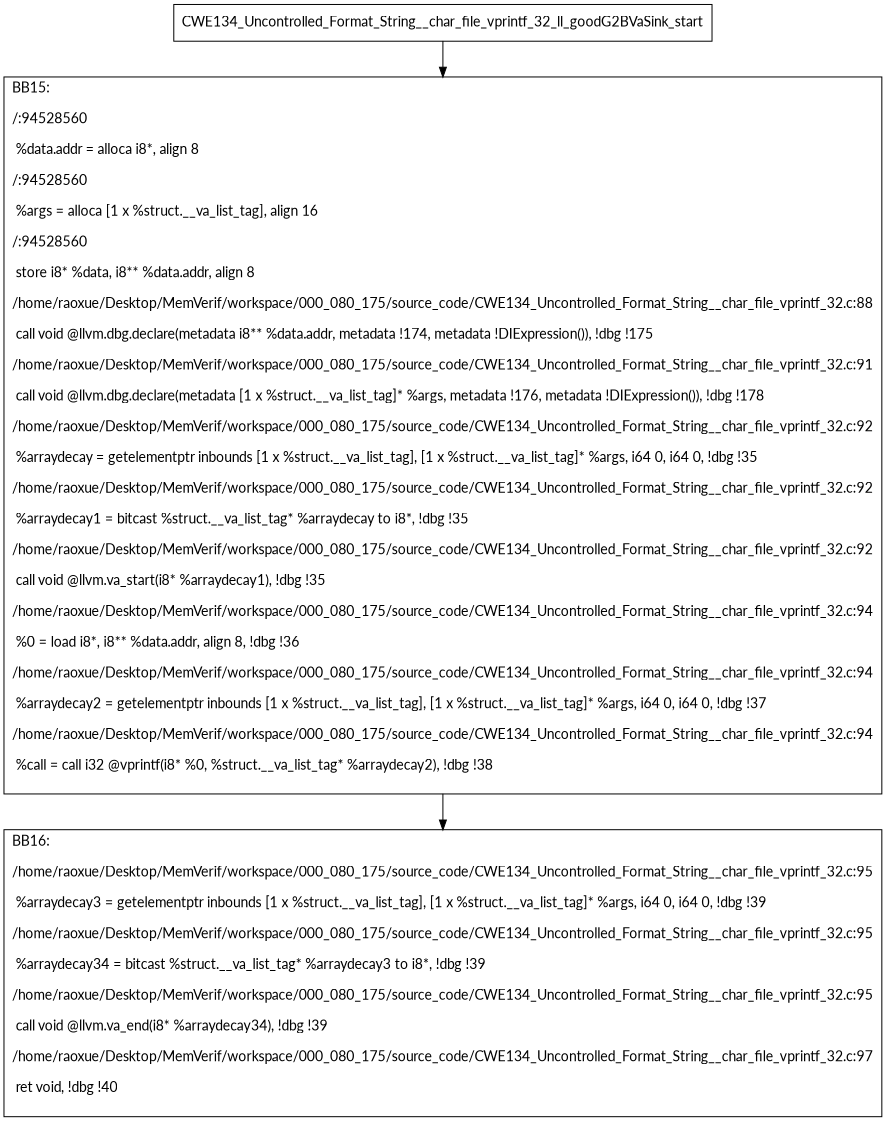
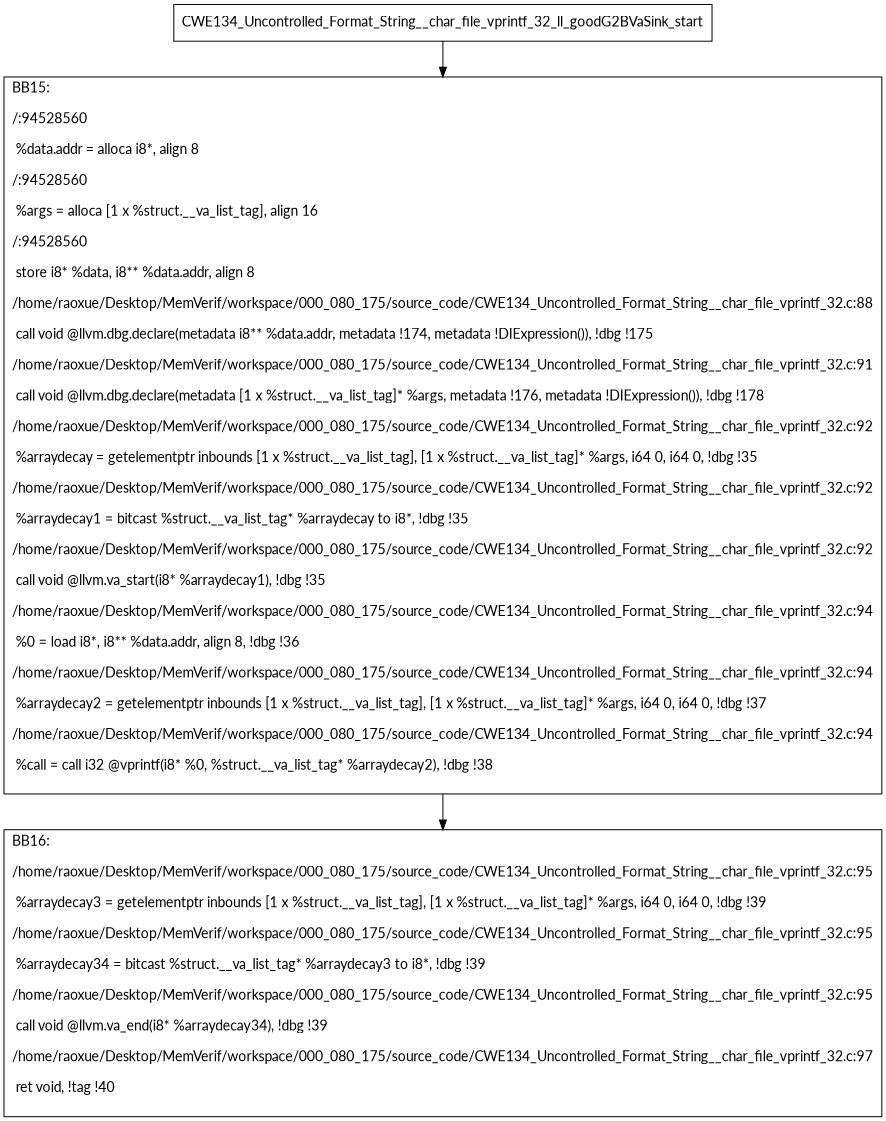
(65, 1088) -> (64, 1088)
